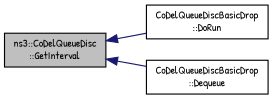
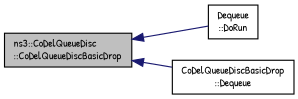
(207, 22) -> (233, 22)
(55, 50) -> (68, 50)
